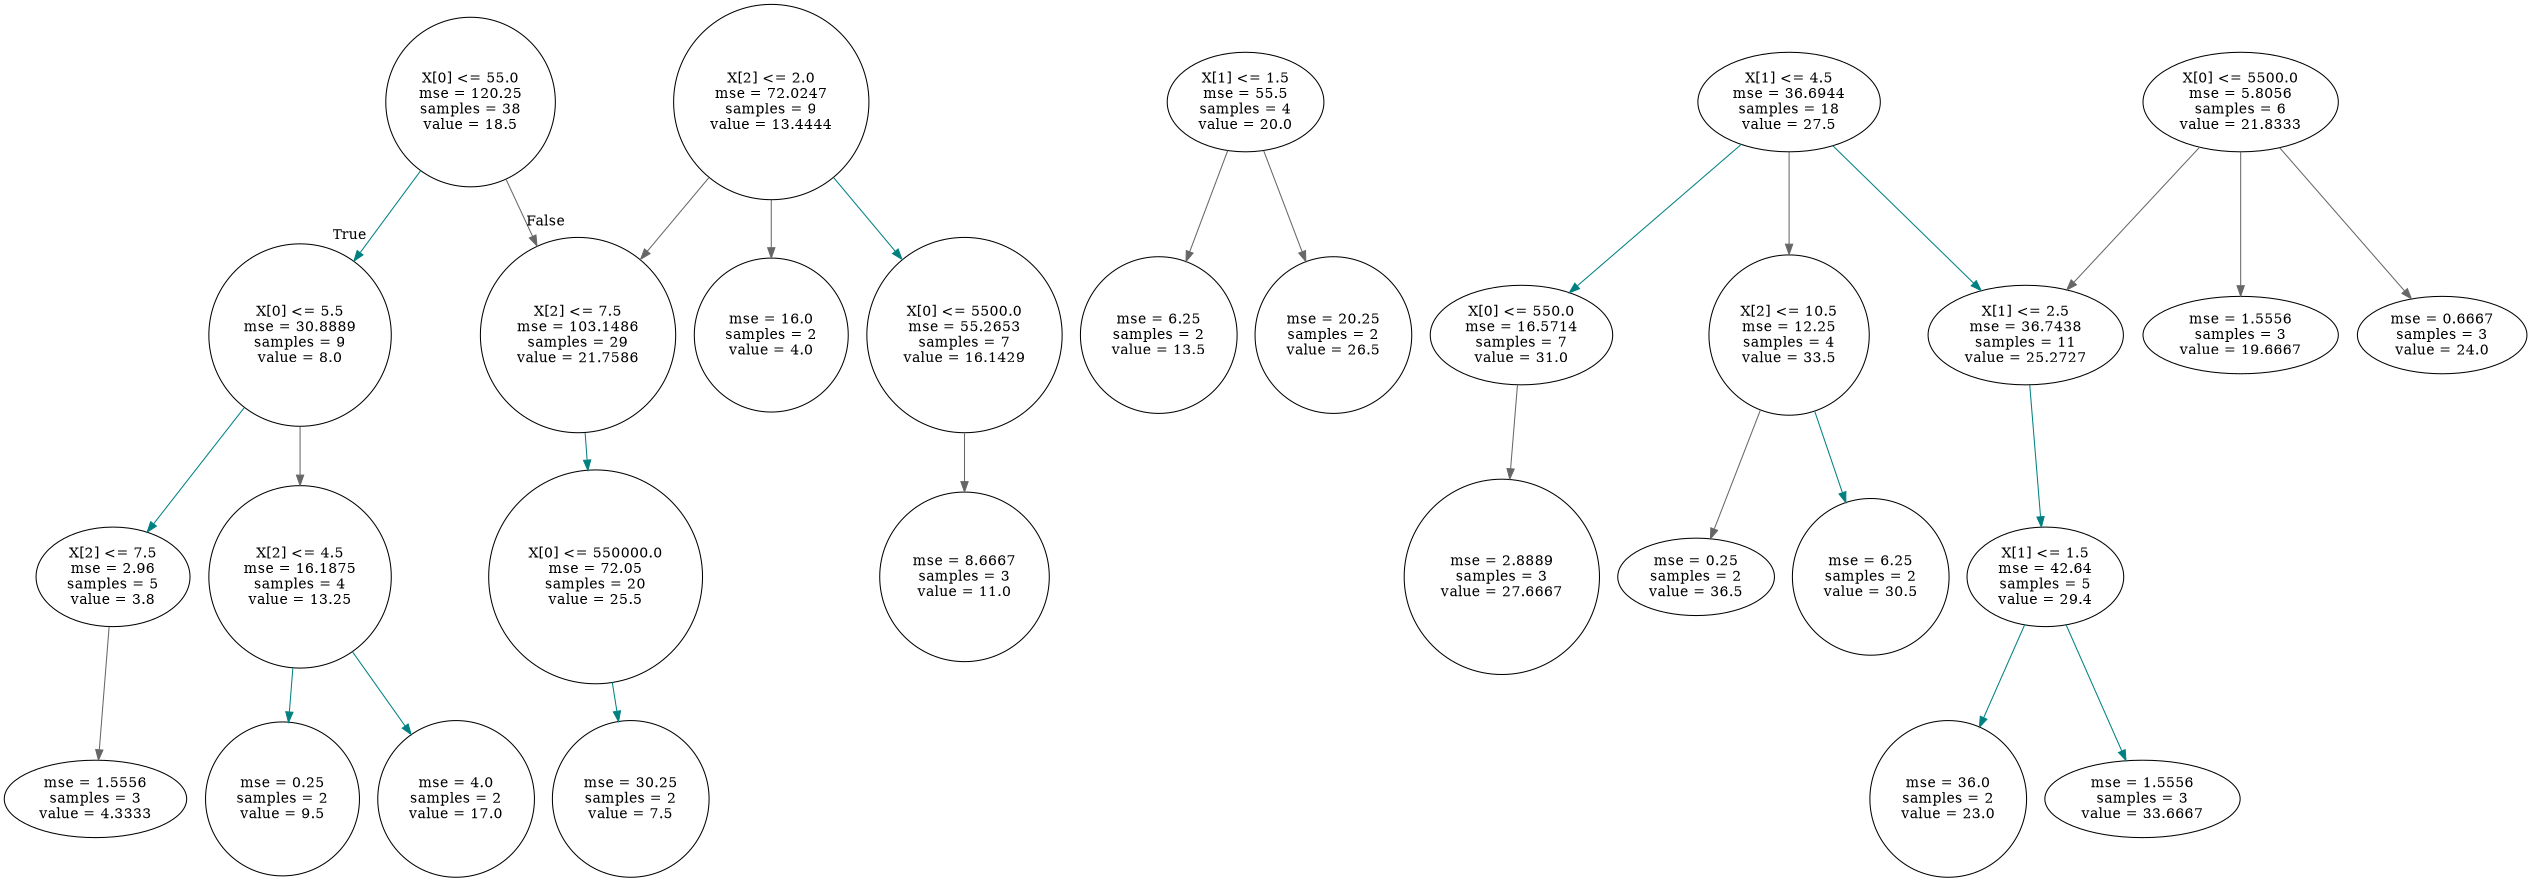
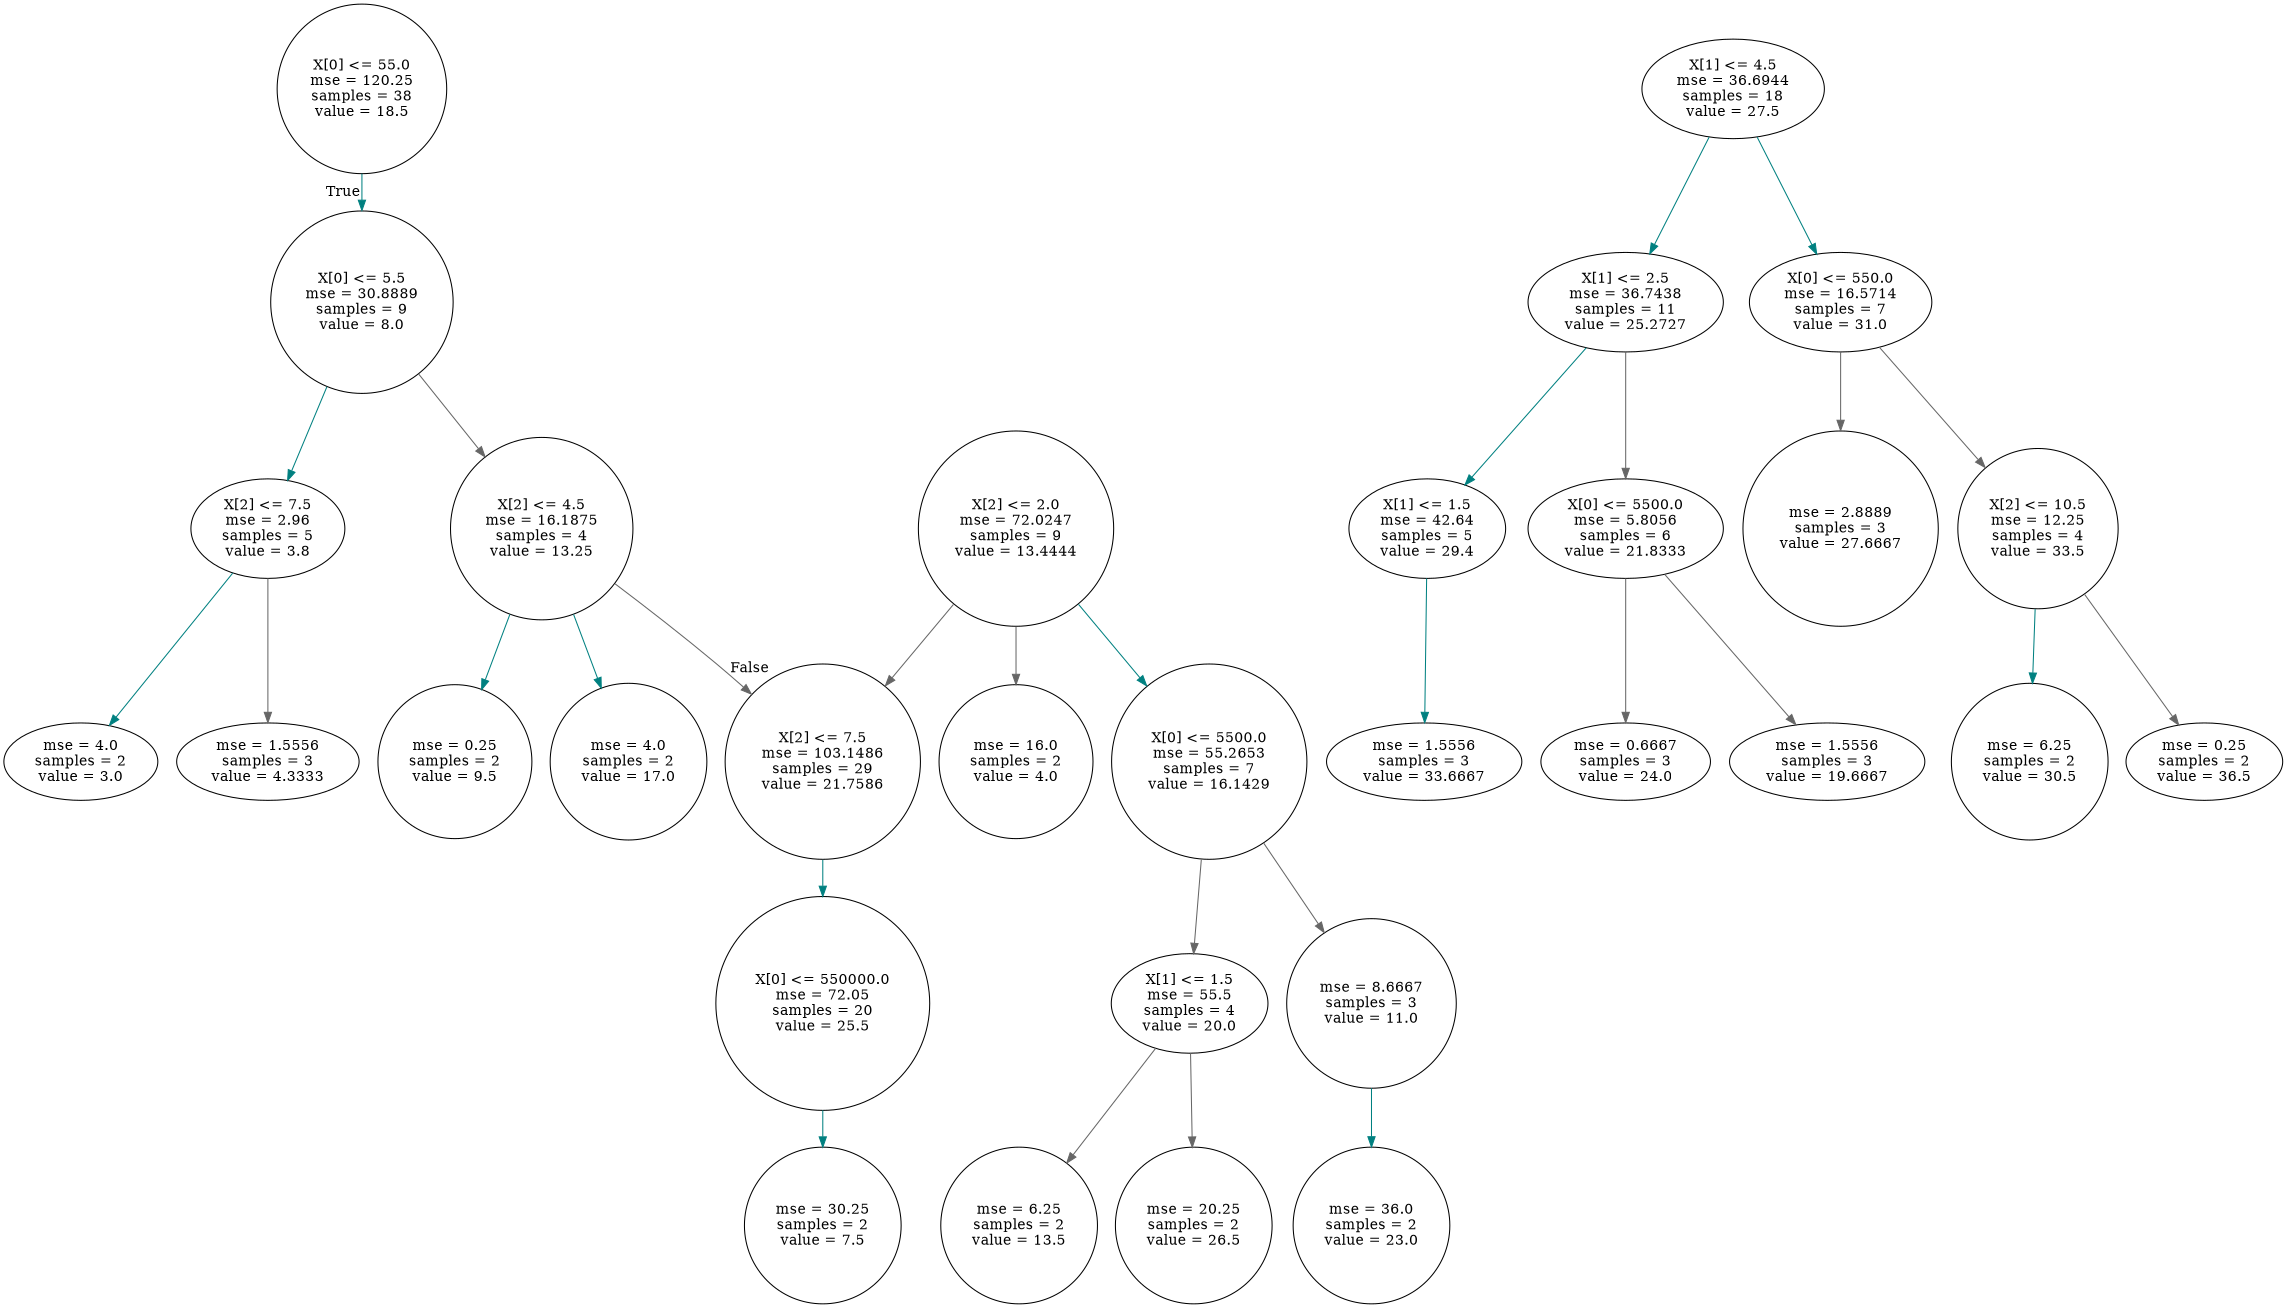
(1789, 198) -> (1929, 403)
(519, 208) -> (680, 634)
(2137, 215) -> (1626, 410)
(2004, 671) -> (1371, 1112)
none -> (81, 762)
none -> (1198, 901)
